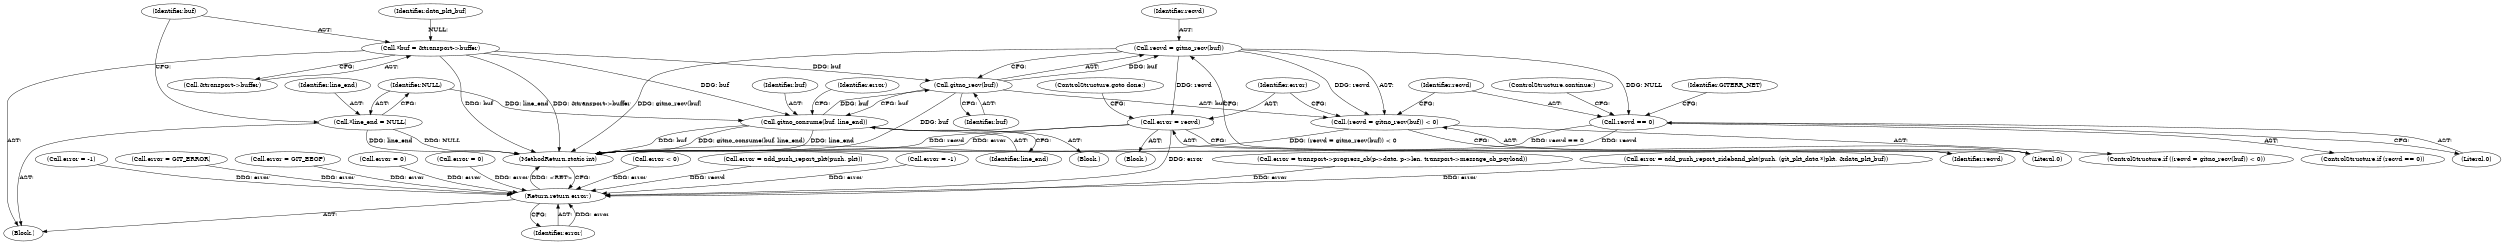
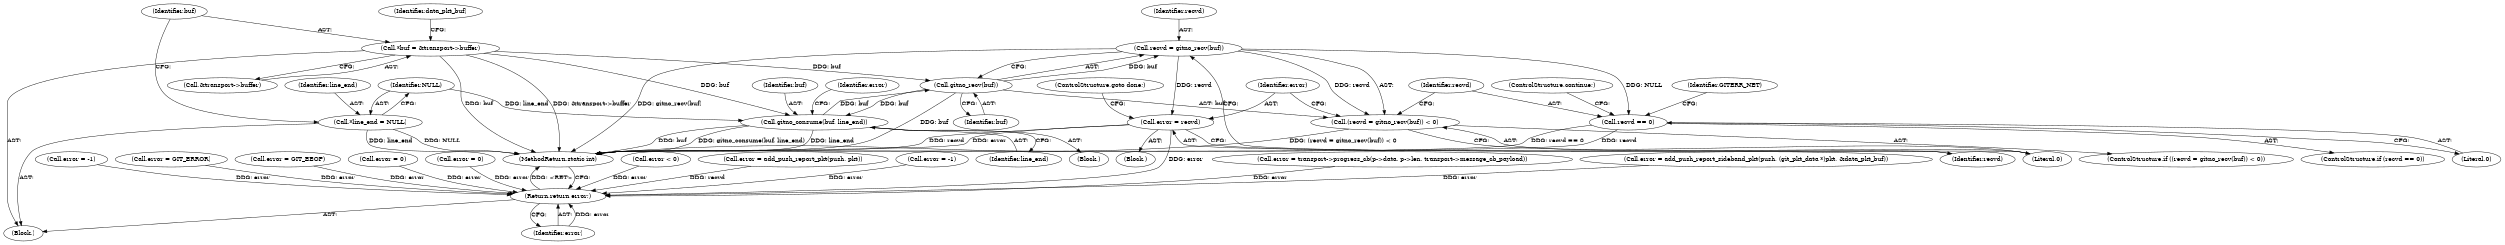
(439, 30) -> (439, 30)
(894, 104) -> (894, 104)
